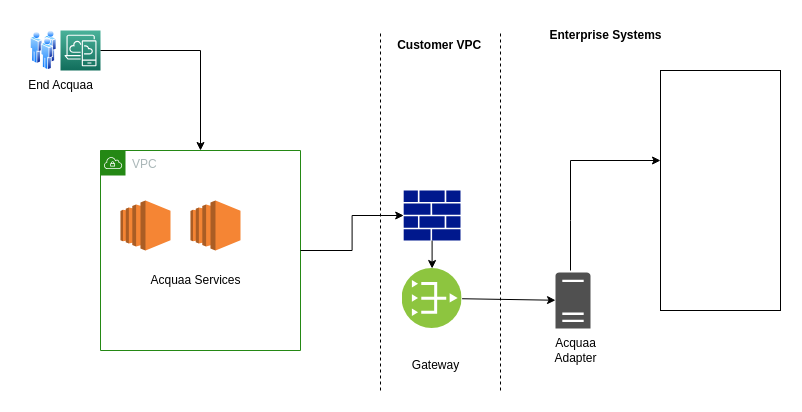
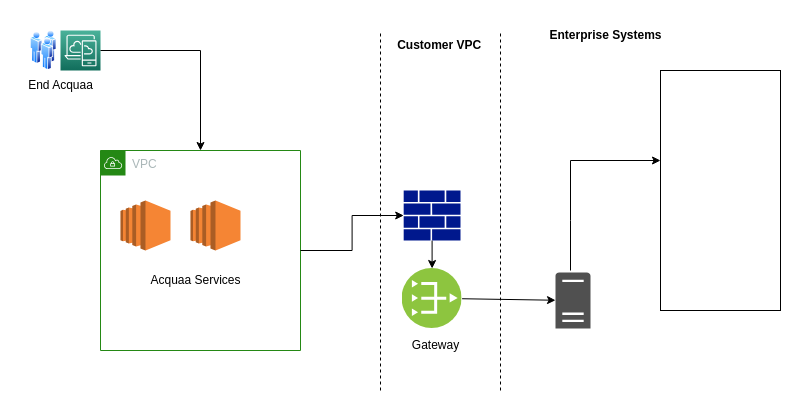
(576, 351) -> none
(436, 366) -> (436, 346)
